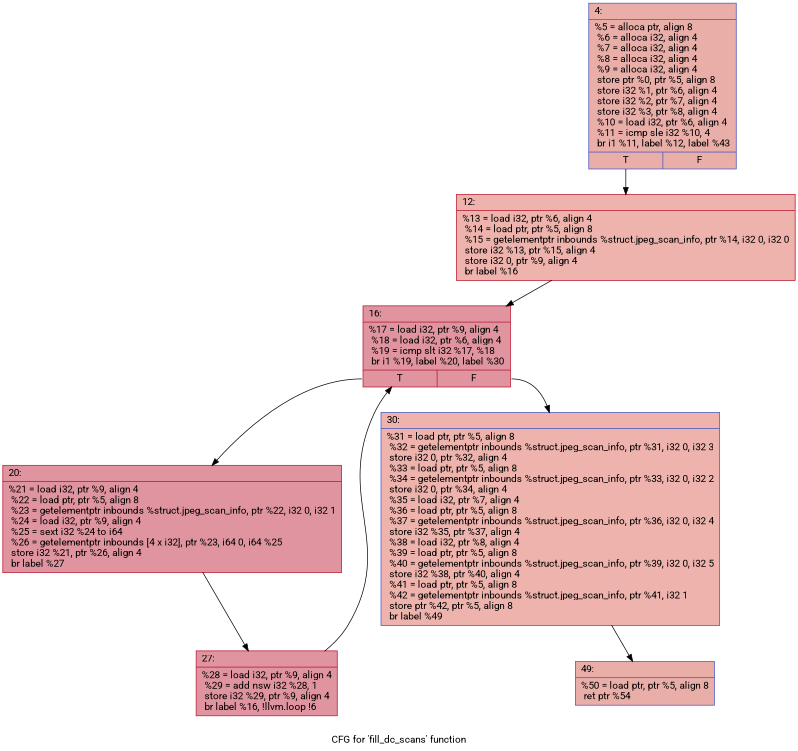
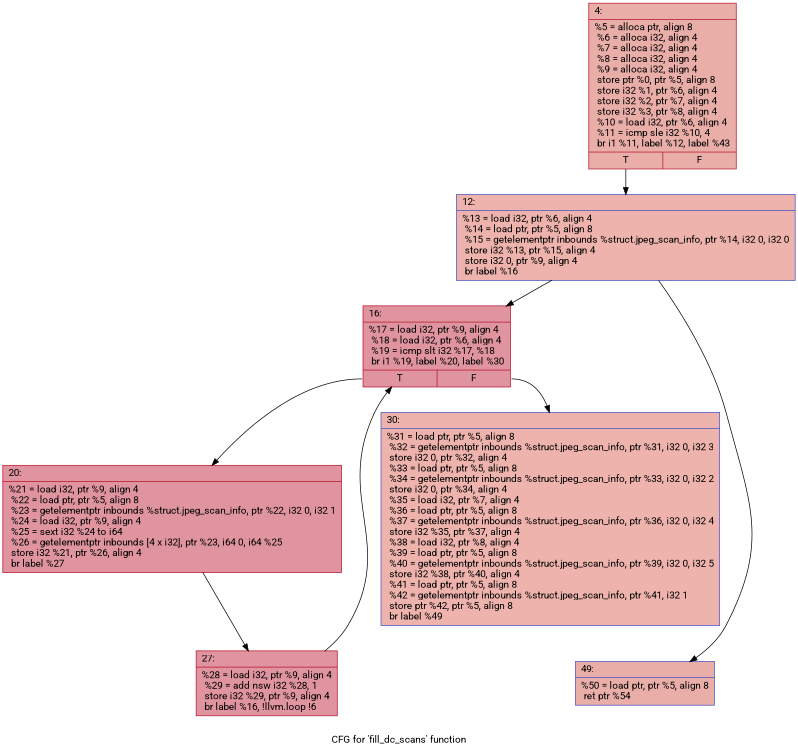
(663, 86) -> (663, 86)
(626, 237) -> (626, 237)
(620, 640) -> (741, 469)
